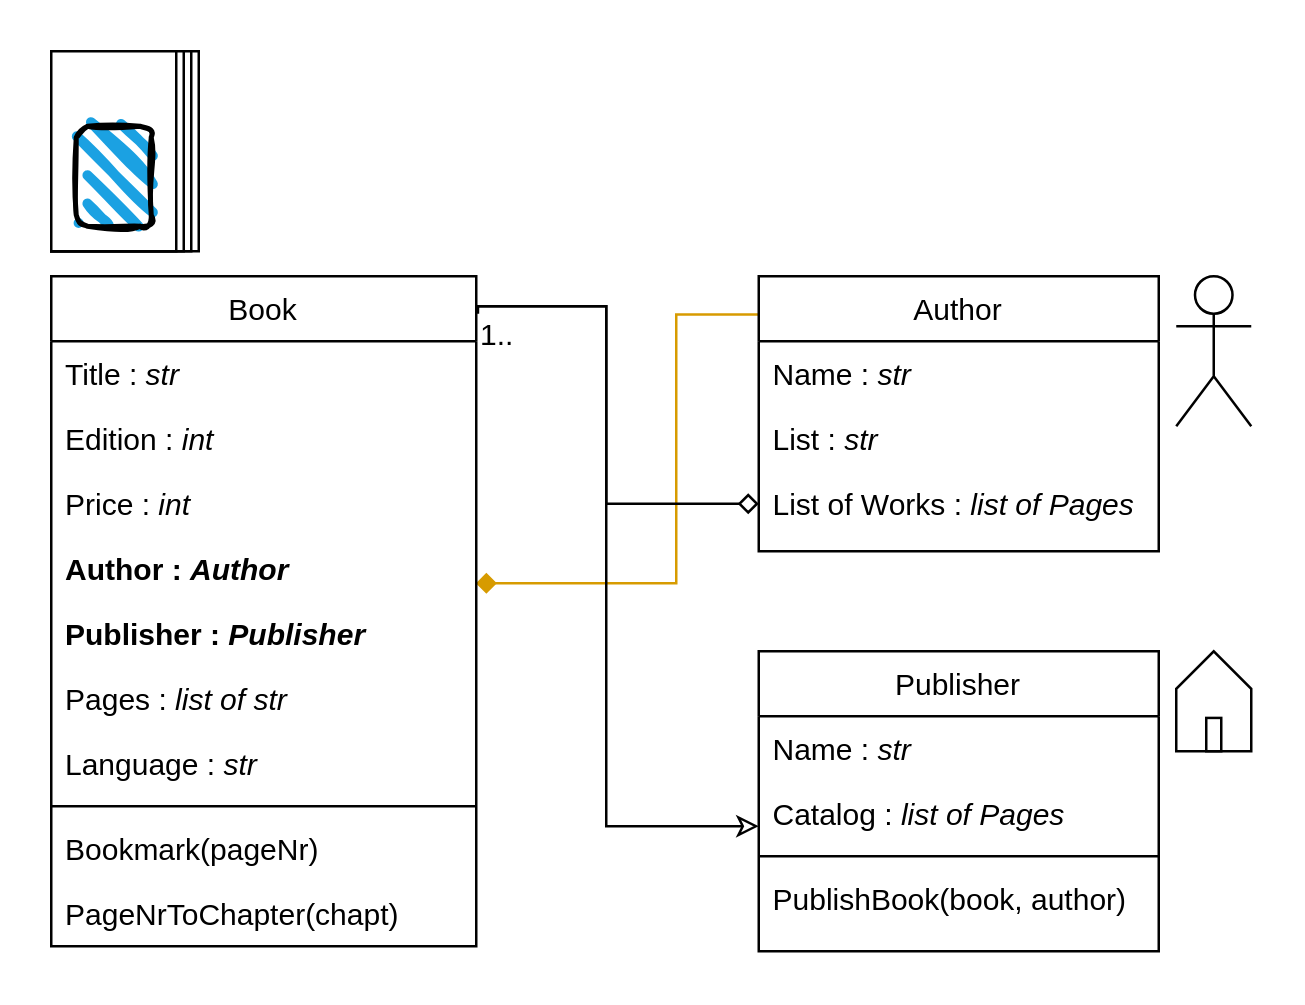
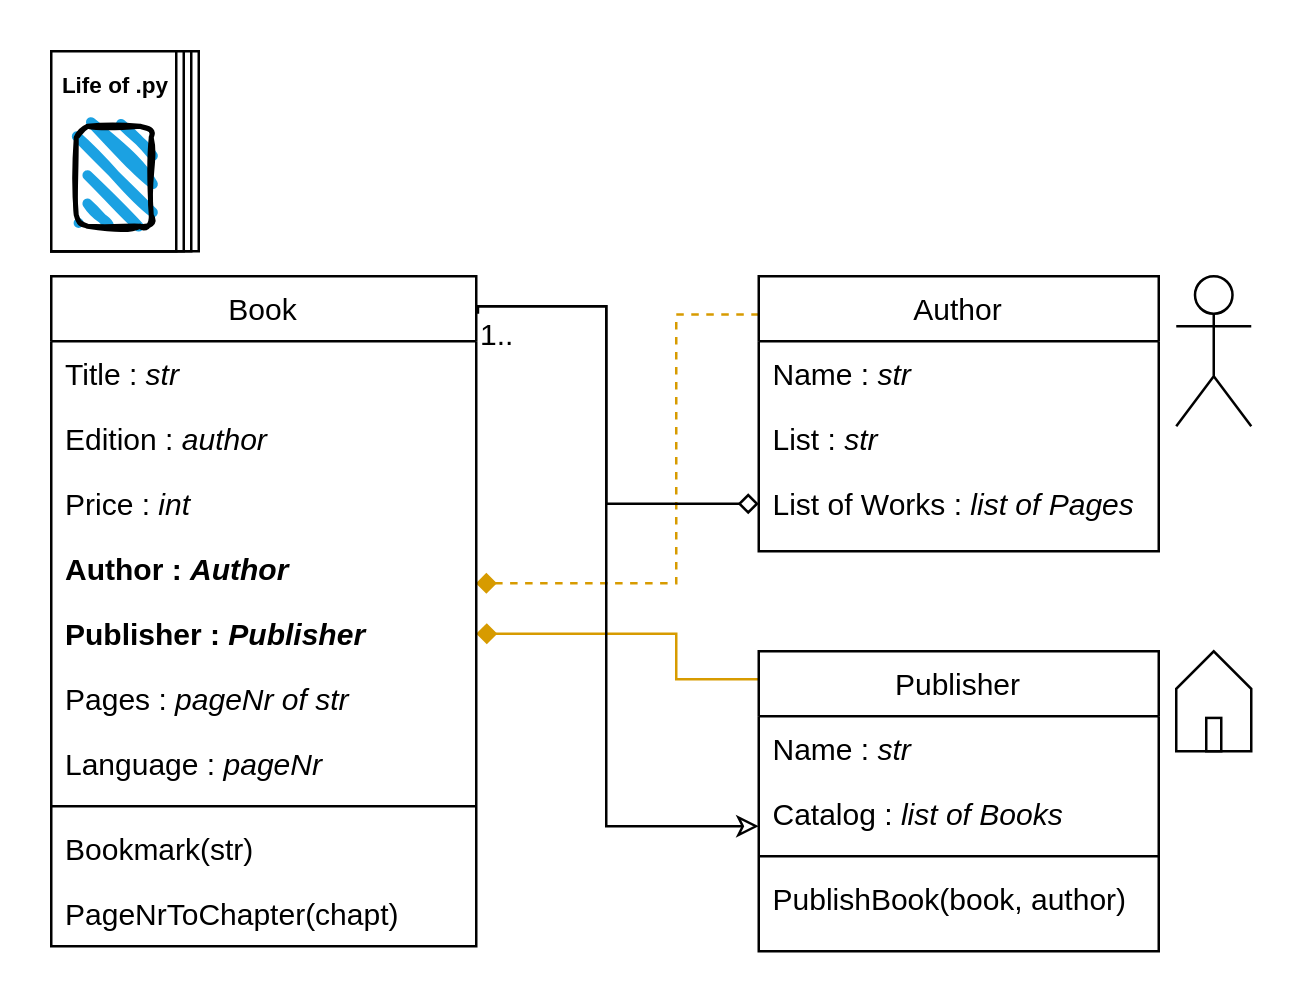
none -> (116, 86)
(676, 368) -> (676, 368)
(152, 442) -> (181, 442)
none -> (676, 665)
(199, 702) -> (223, 702)
(172, 767) -> (197, 767)
(936, 817) -> (936, 817)
(199, 850) -> (174, 850)
